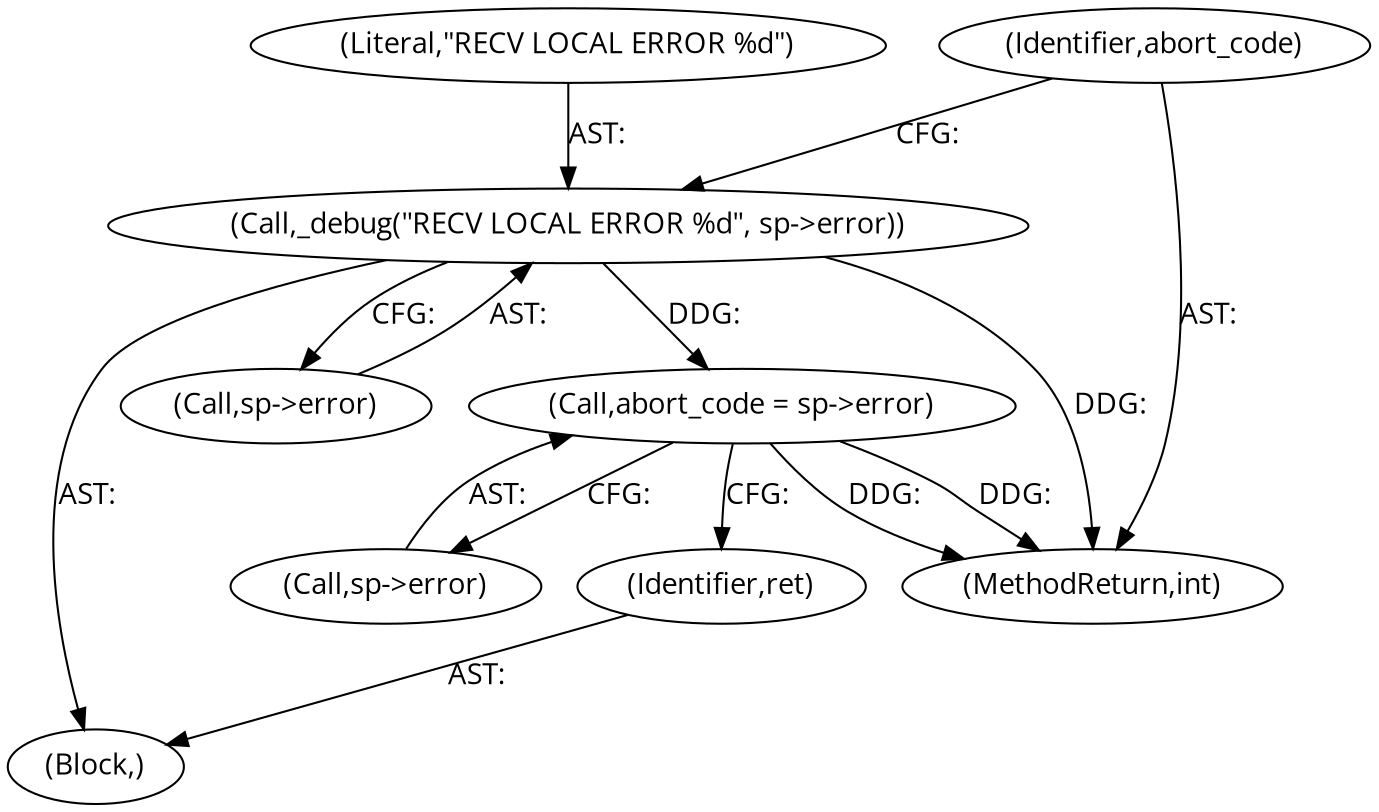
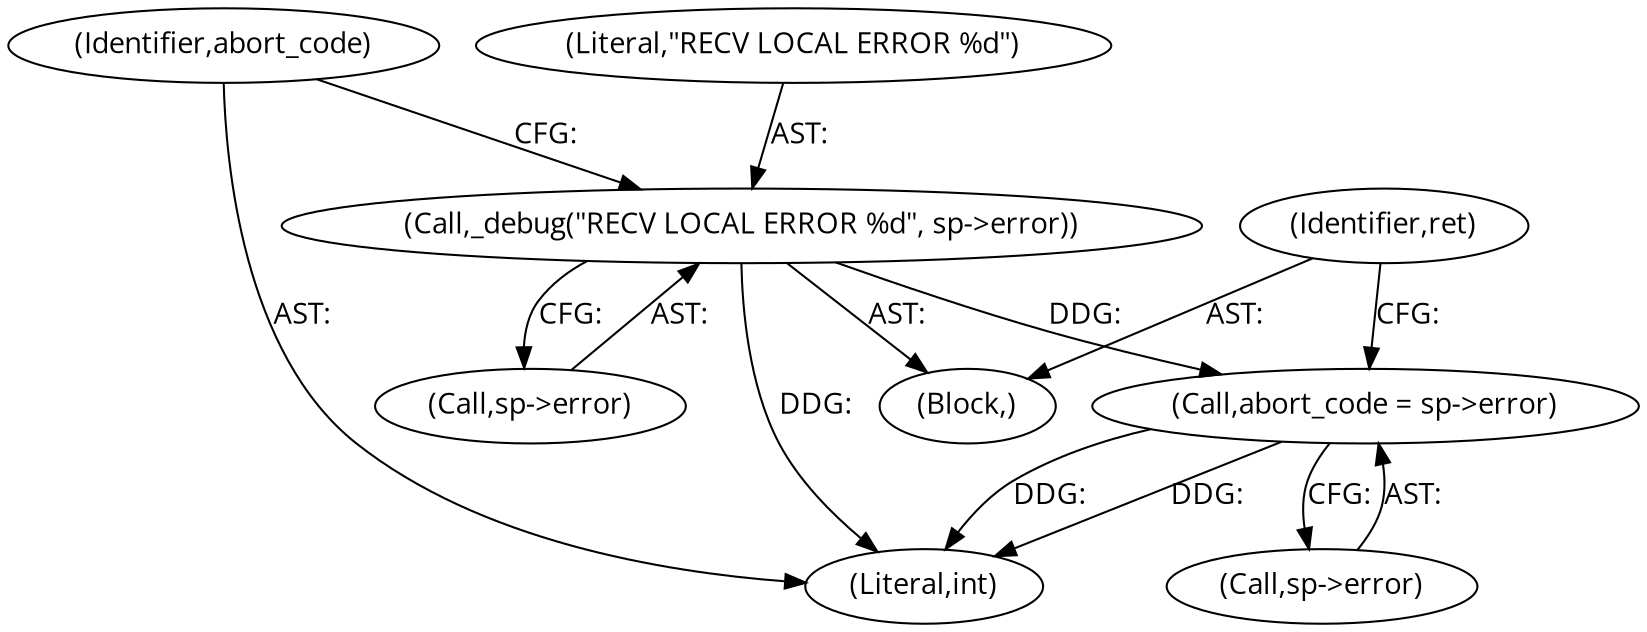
(725, 486) -> (1376, 306)
(1093, 586) -> (924, 586)
